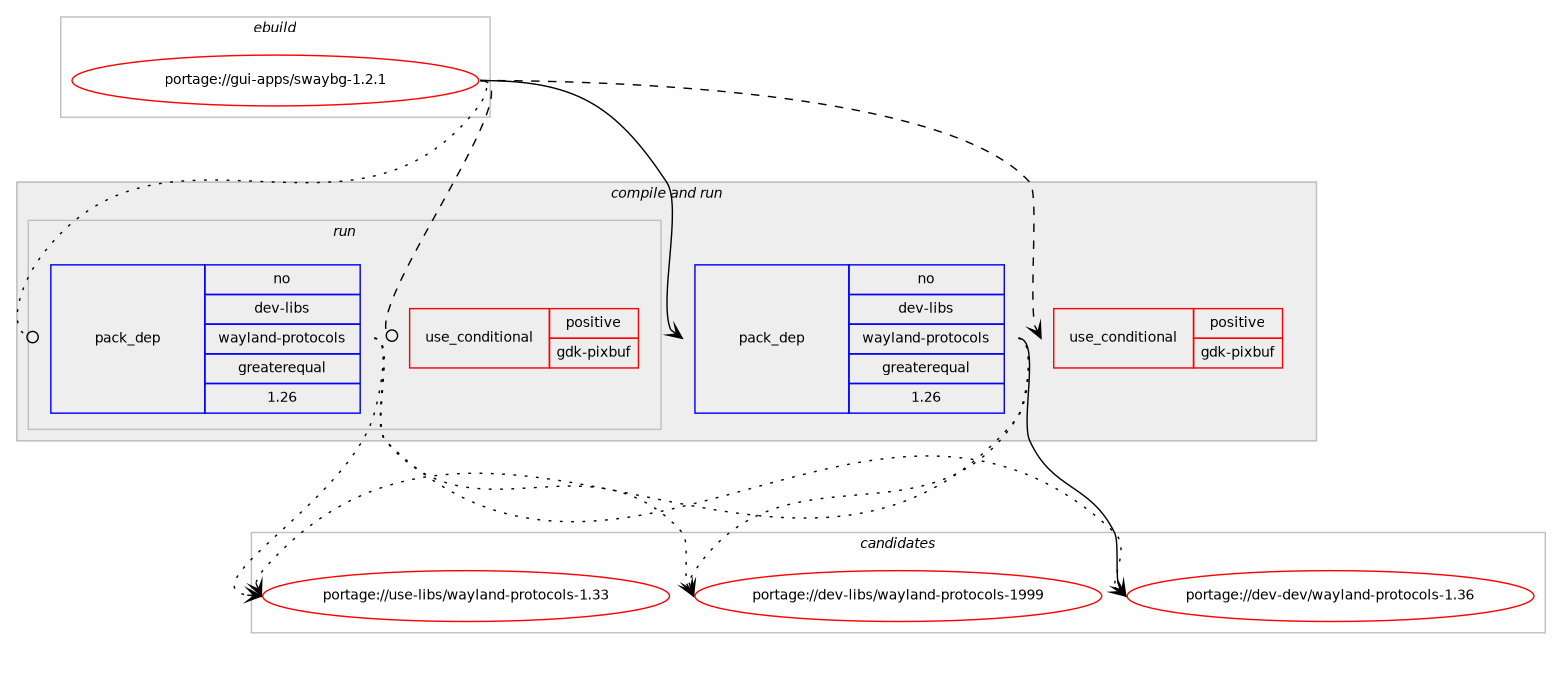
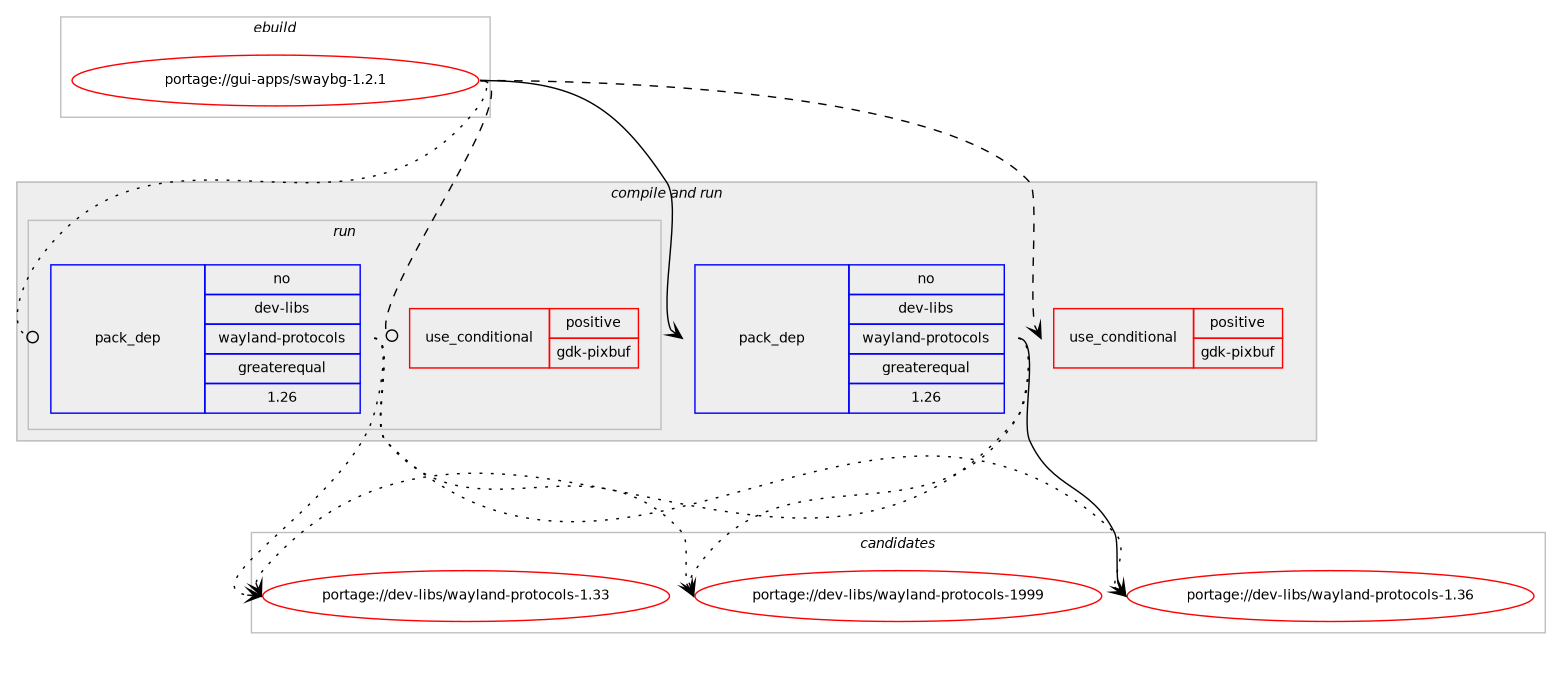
(466, 596) -> (466, 596)
(1331, 596) -> (1331, 596)
